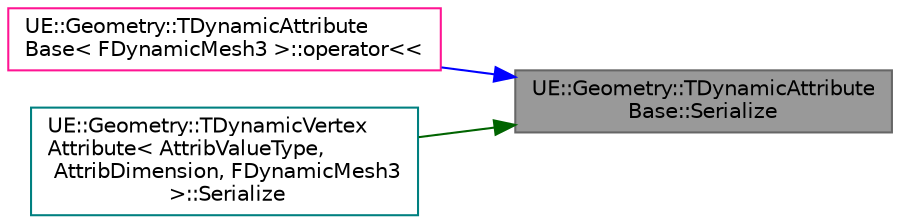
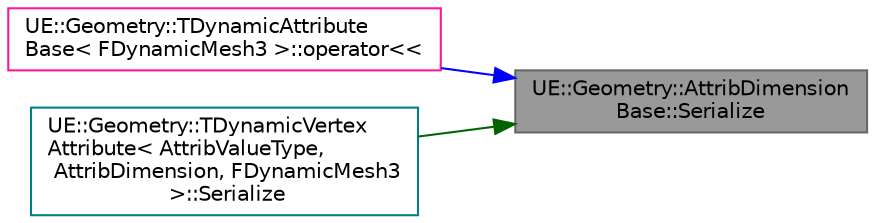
(704, 101) -> (691, 101)
